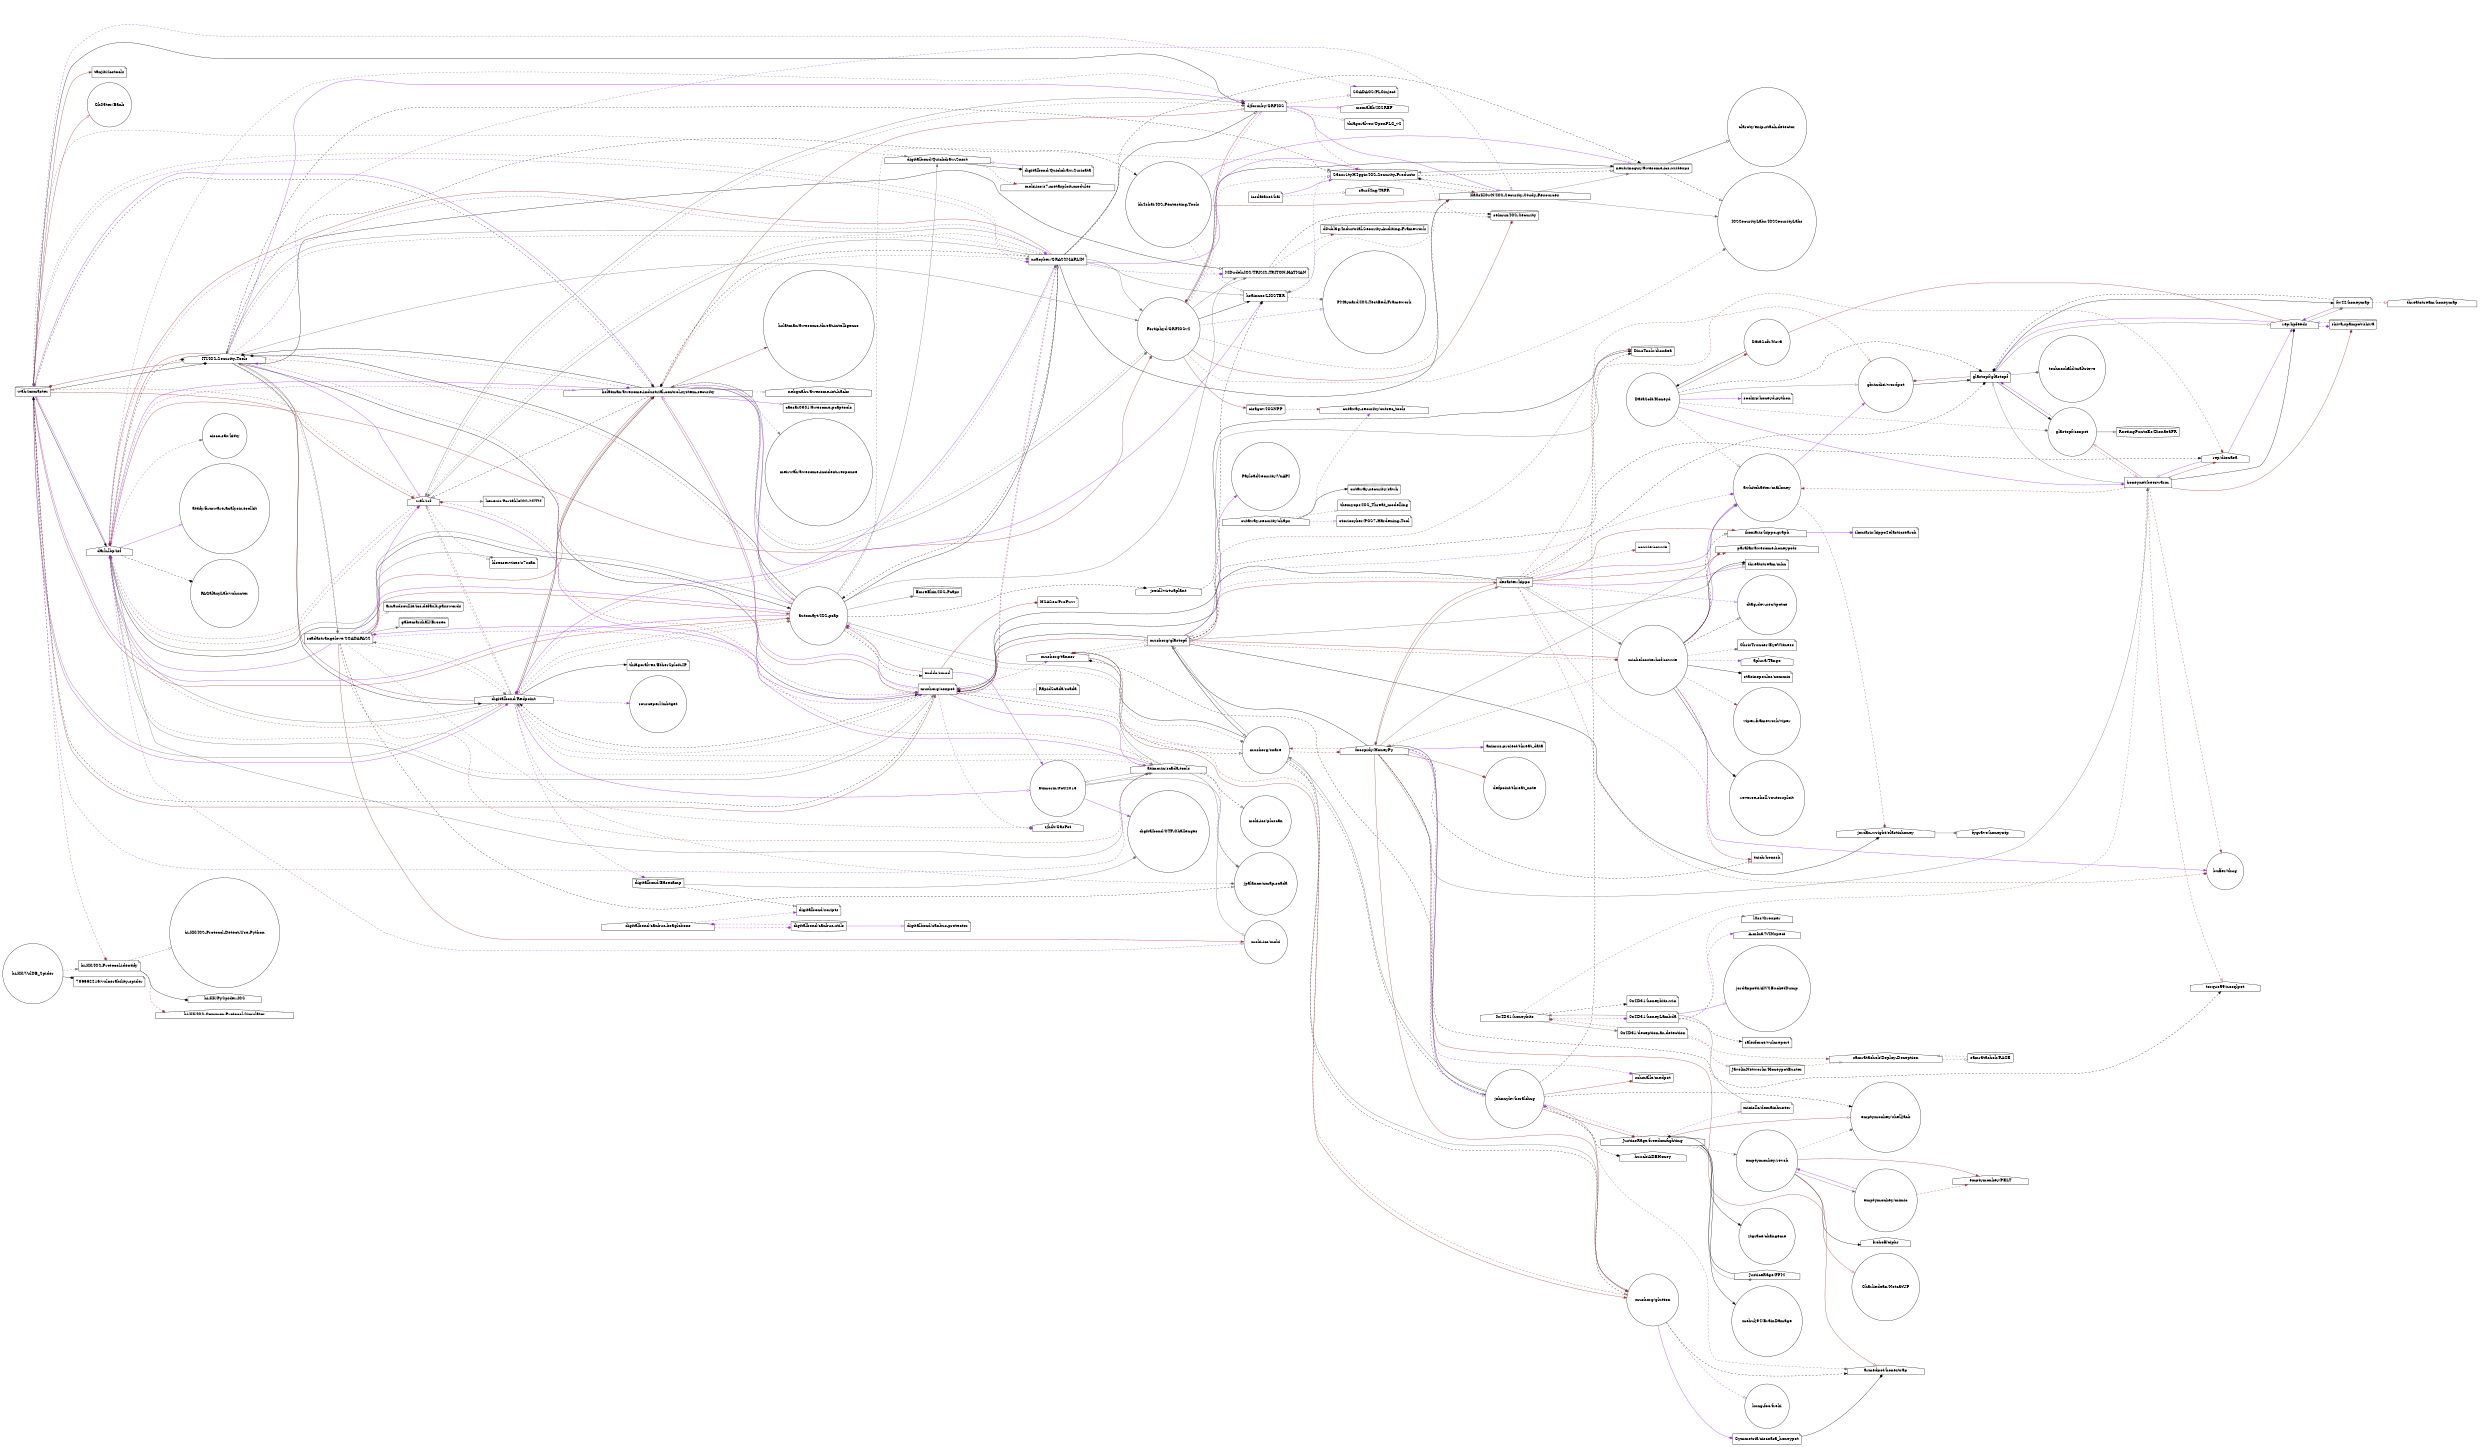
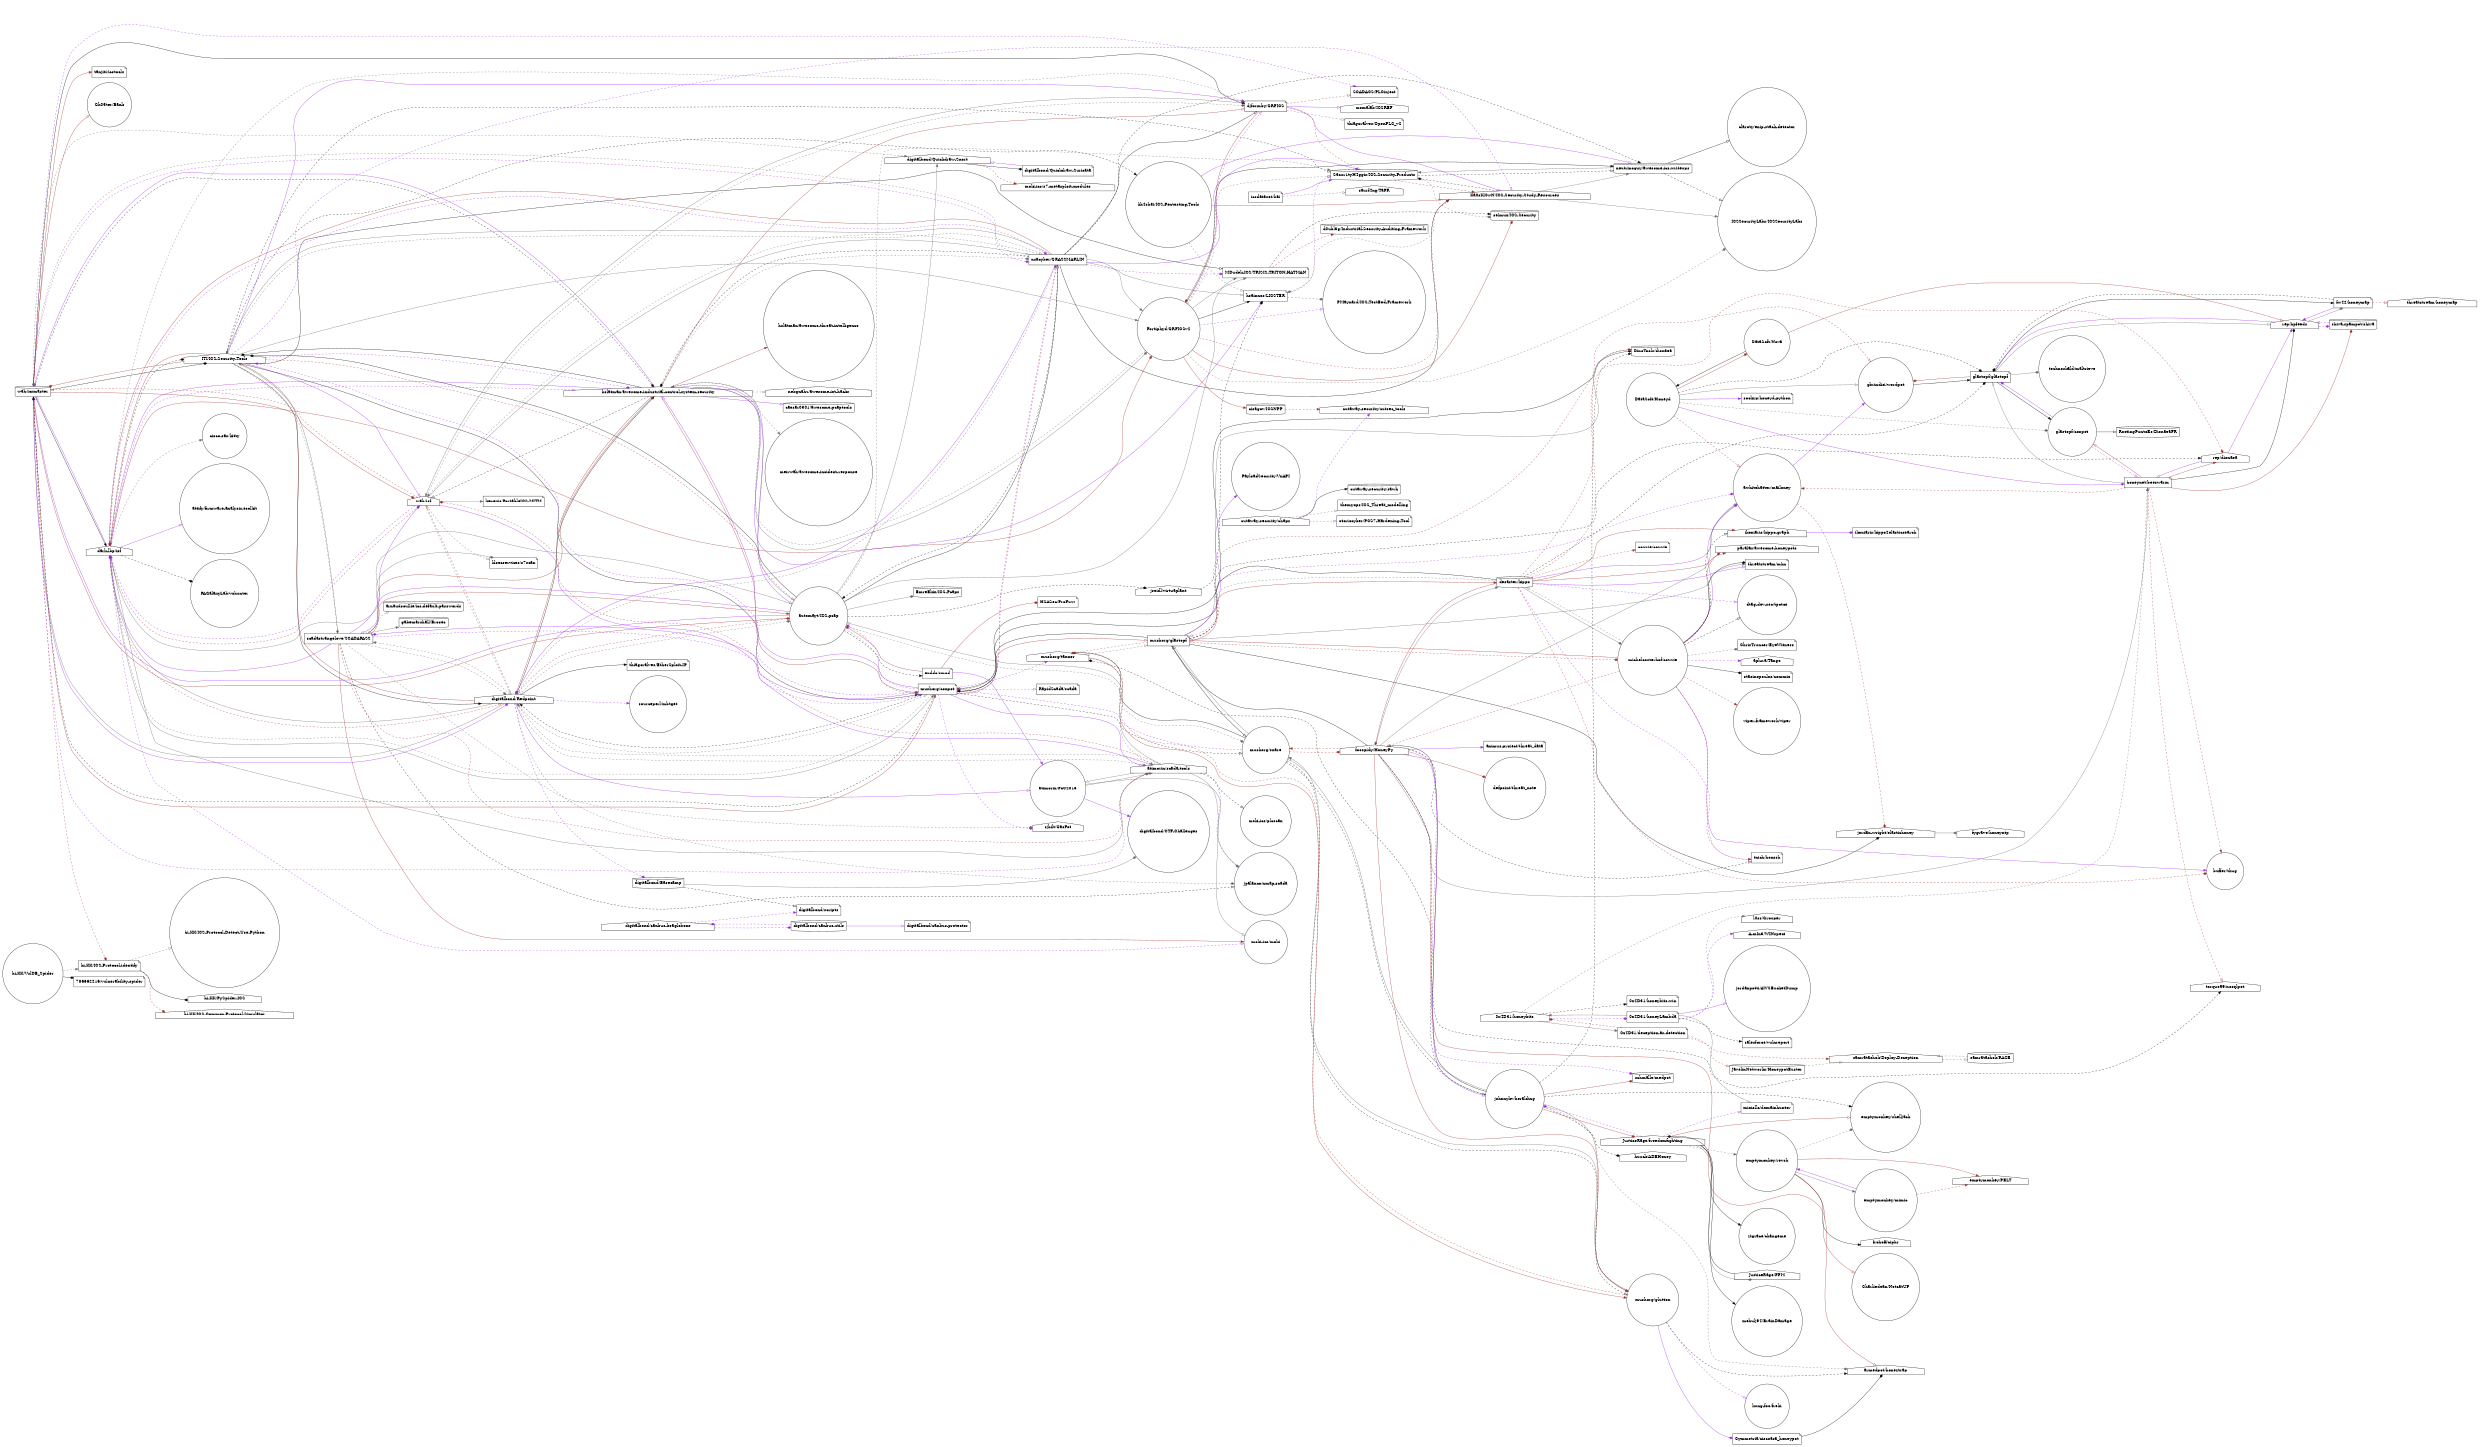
(393, 554) -> none
(1767, 798) -> none
